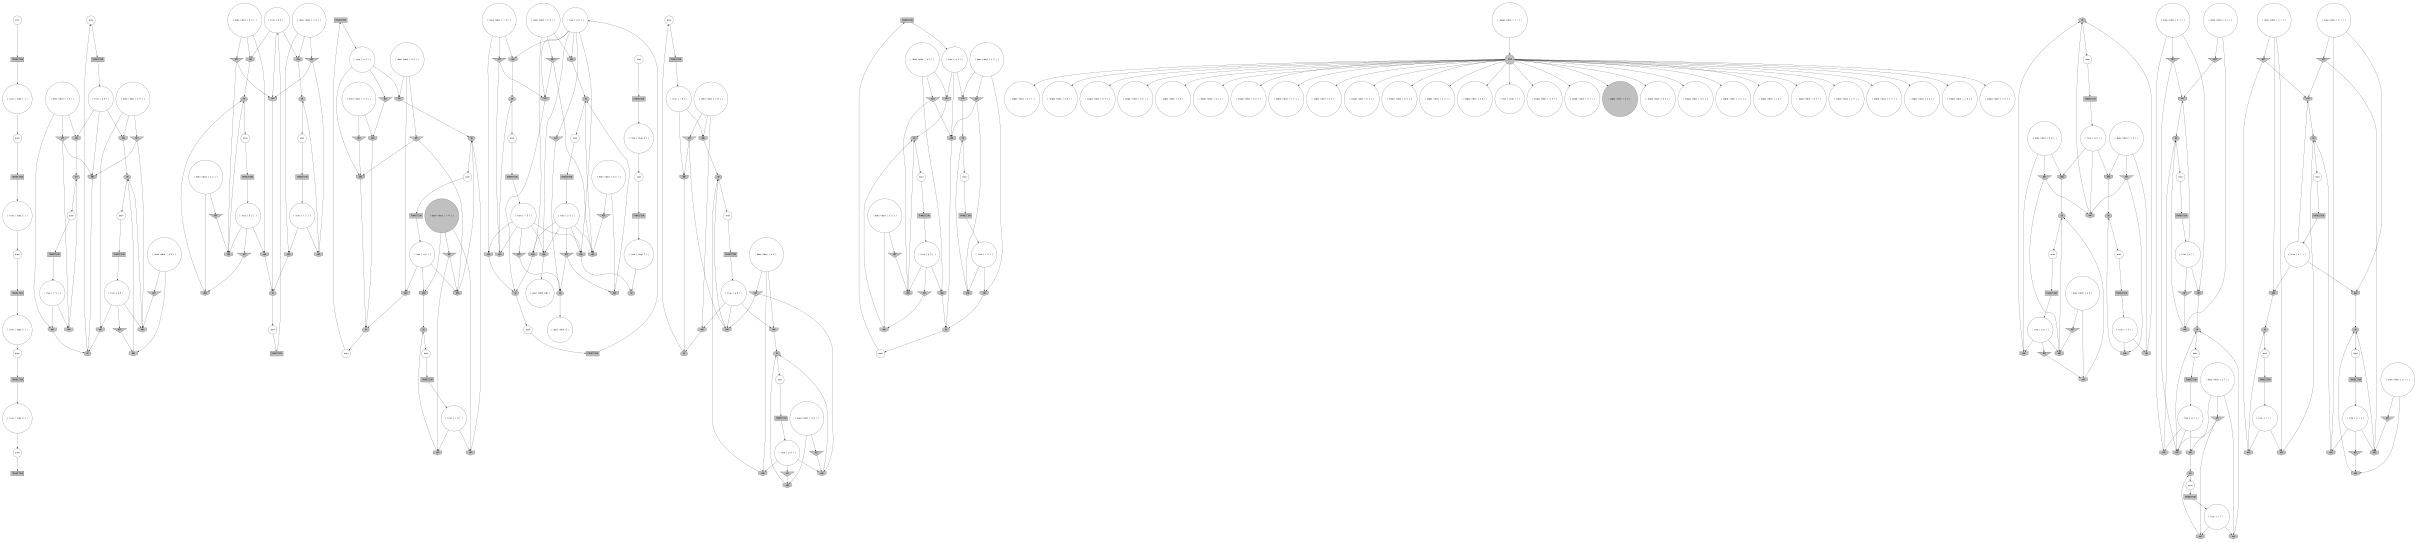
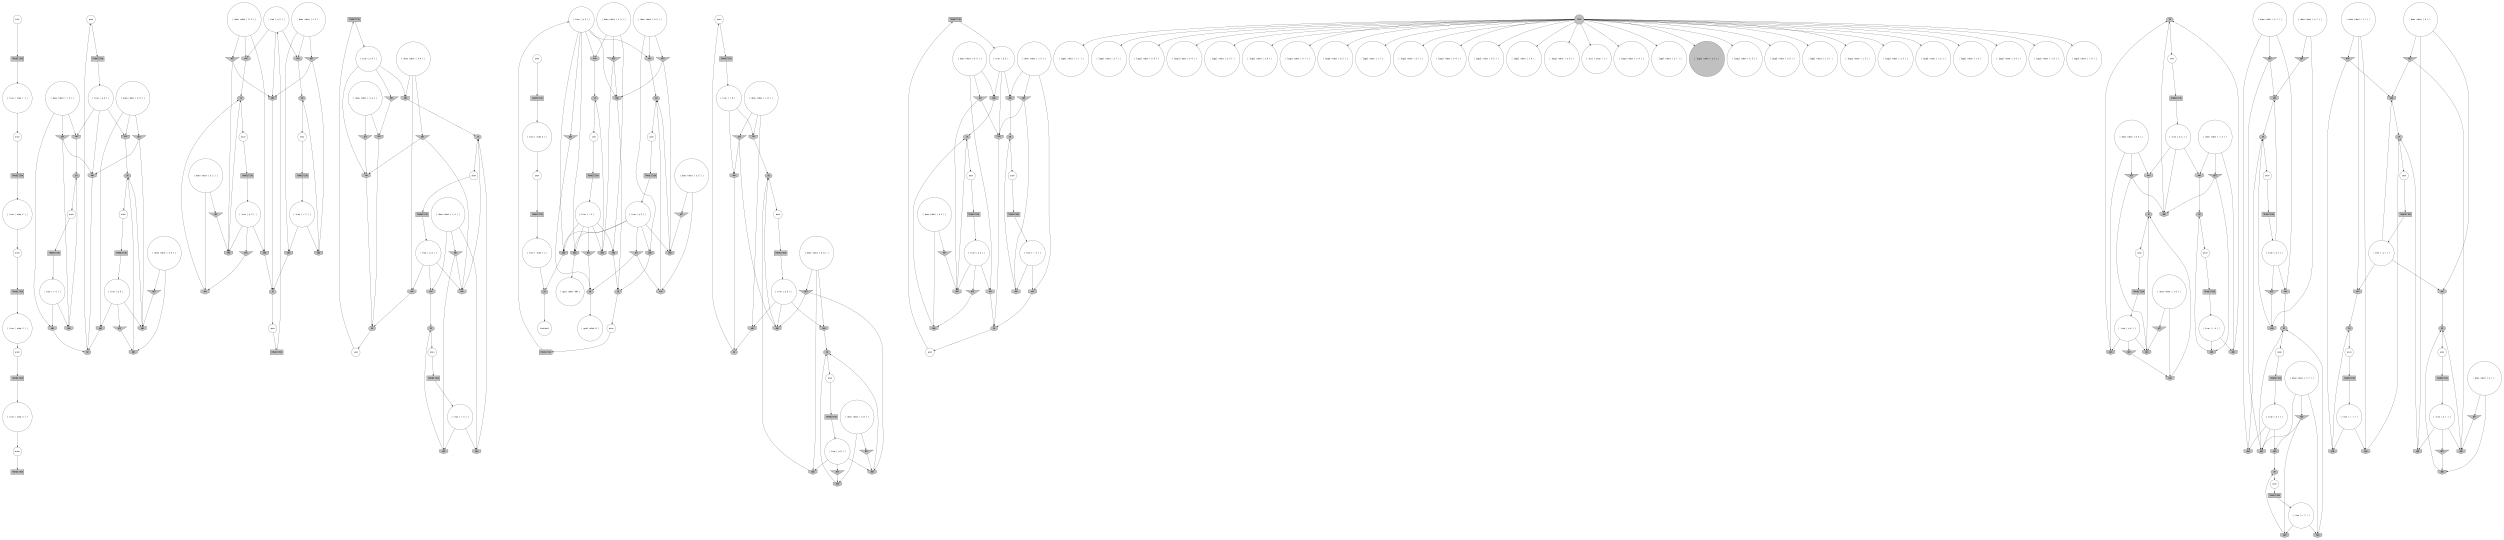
(1510, 46) -> (1328, 23)
(442, 216) -> (448, 214)
none -> (544, 328)
